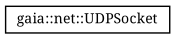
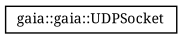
(88, 20) -> (91, 20)
